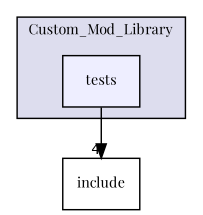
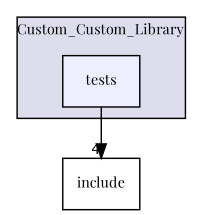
(101, 31) -> (101, 31)
